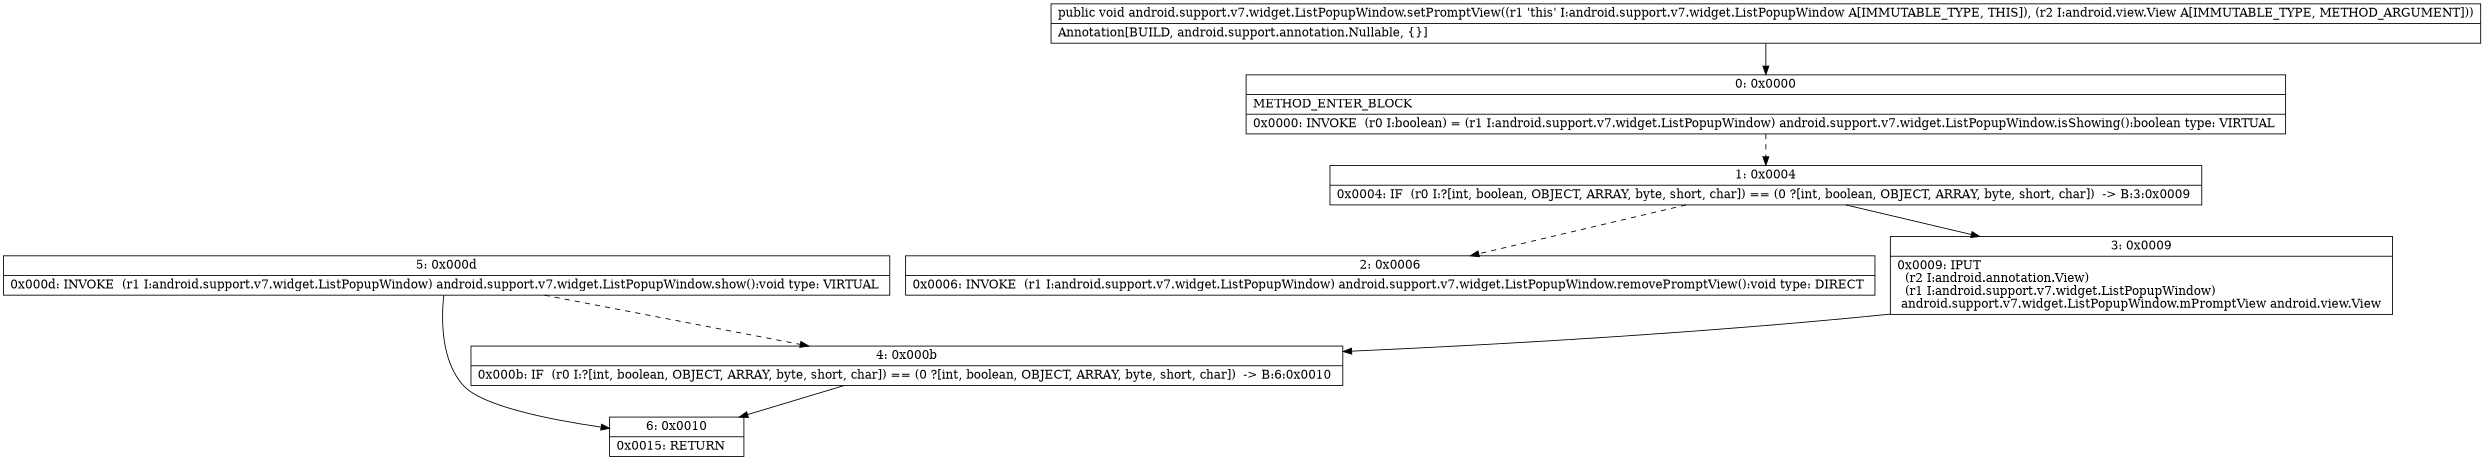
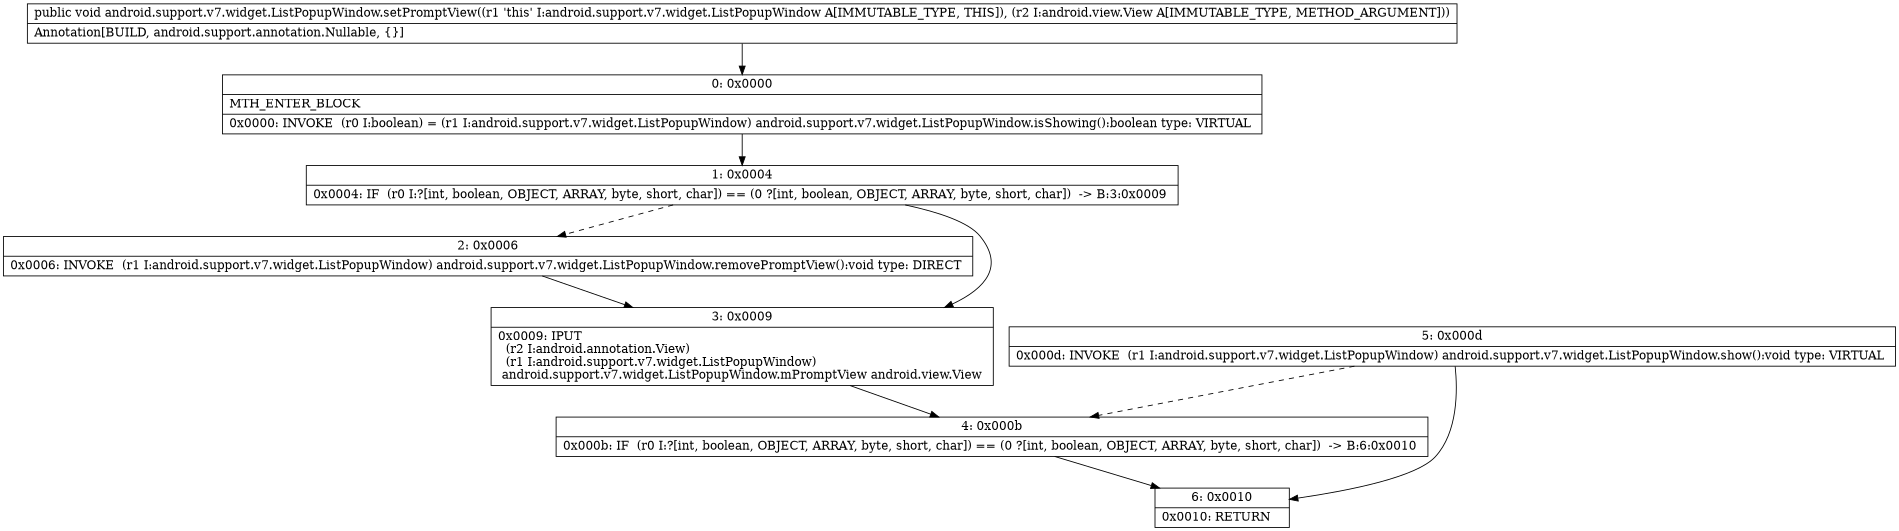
(1333, 104) -> (295, 104)
(1766, 145) -> (742, 145)
none -> (584, 290)
(677, 446) -> (1222, 517)
